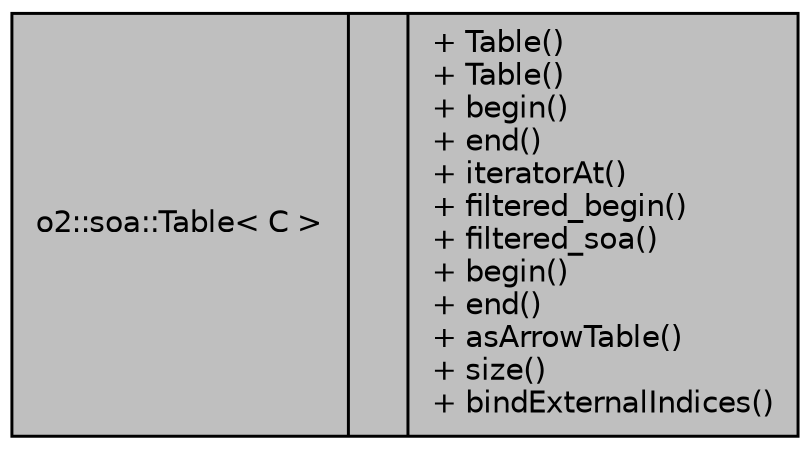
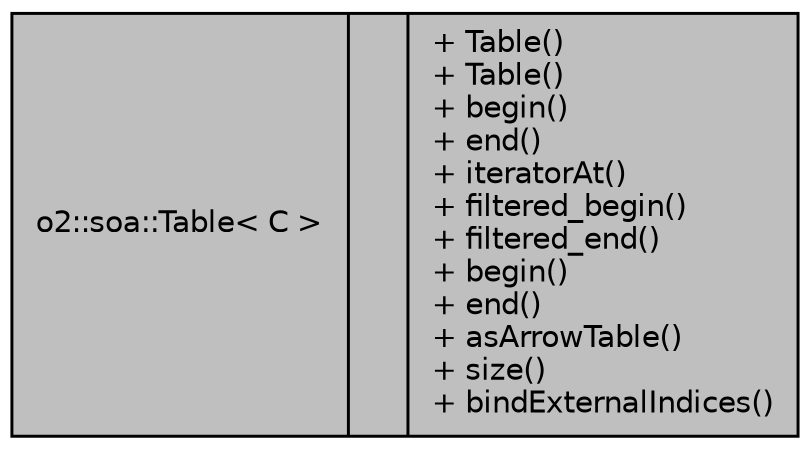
(545, 240) -> (546, 240)
